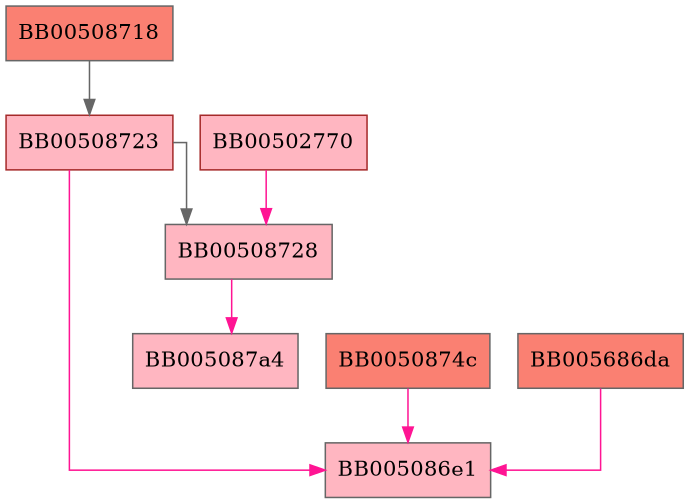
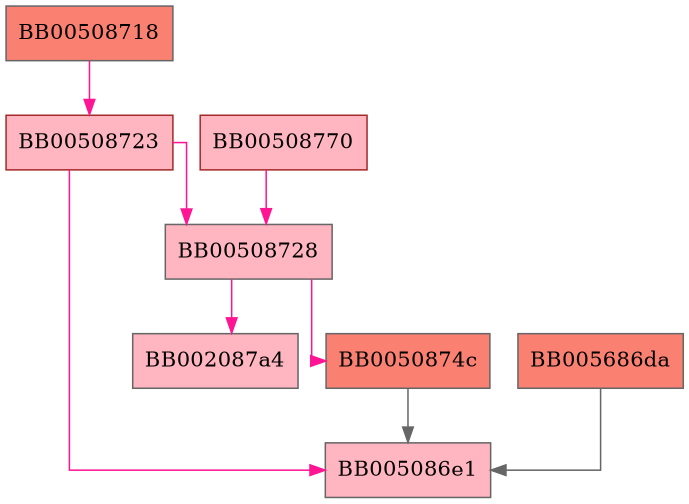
(89, 80) -> (89, 80)
(284, 143) -> (284, 143)
(187, 169) -> (187, 169)
none -> (312, 321)
(215, 361) -> (215, 361)
(408, 408) -> (408, 408)
(594, 470) -> (594, 470)
